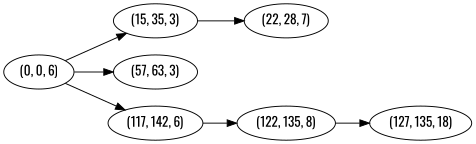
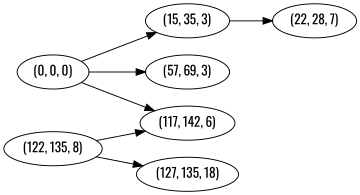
(39, 72) -> (53, 72)
(155, 72) -> (187, 72)
(215, 123) -> (116, 137)
